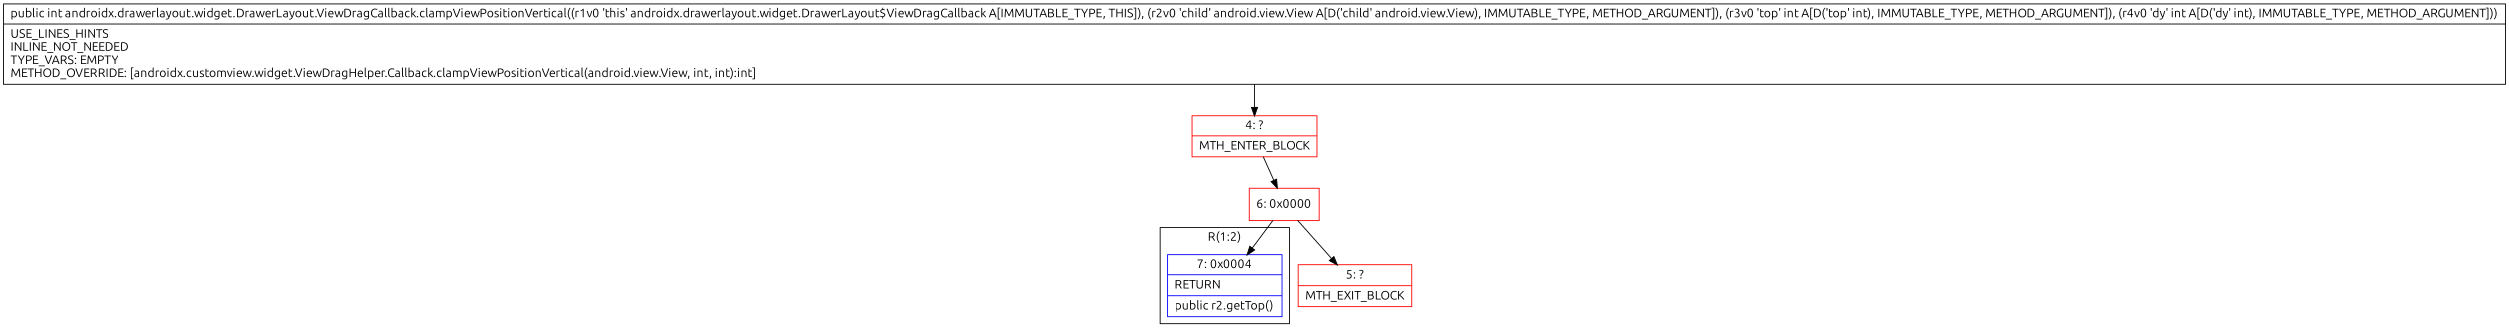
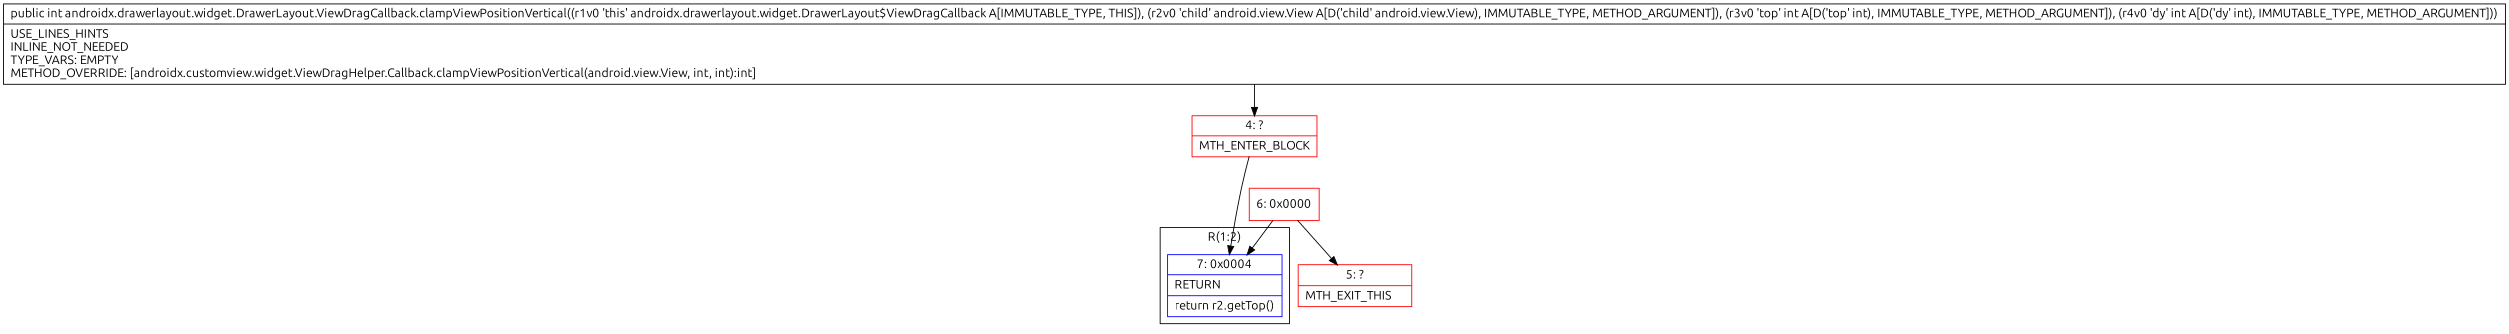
(1268, 168) -> (1239, 201)
(1355, 296) -> (1349, 296)
(1224, 306) -> (1225, 306)
